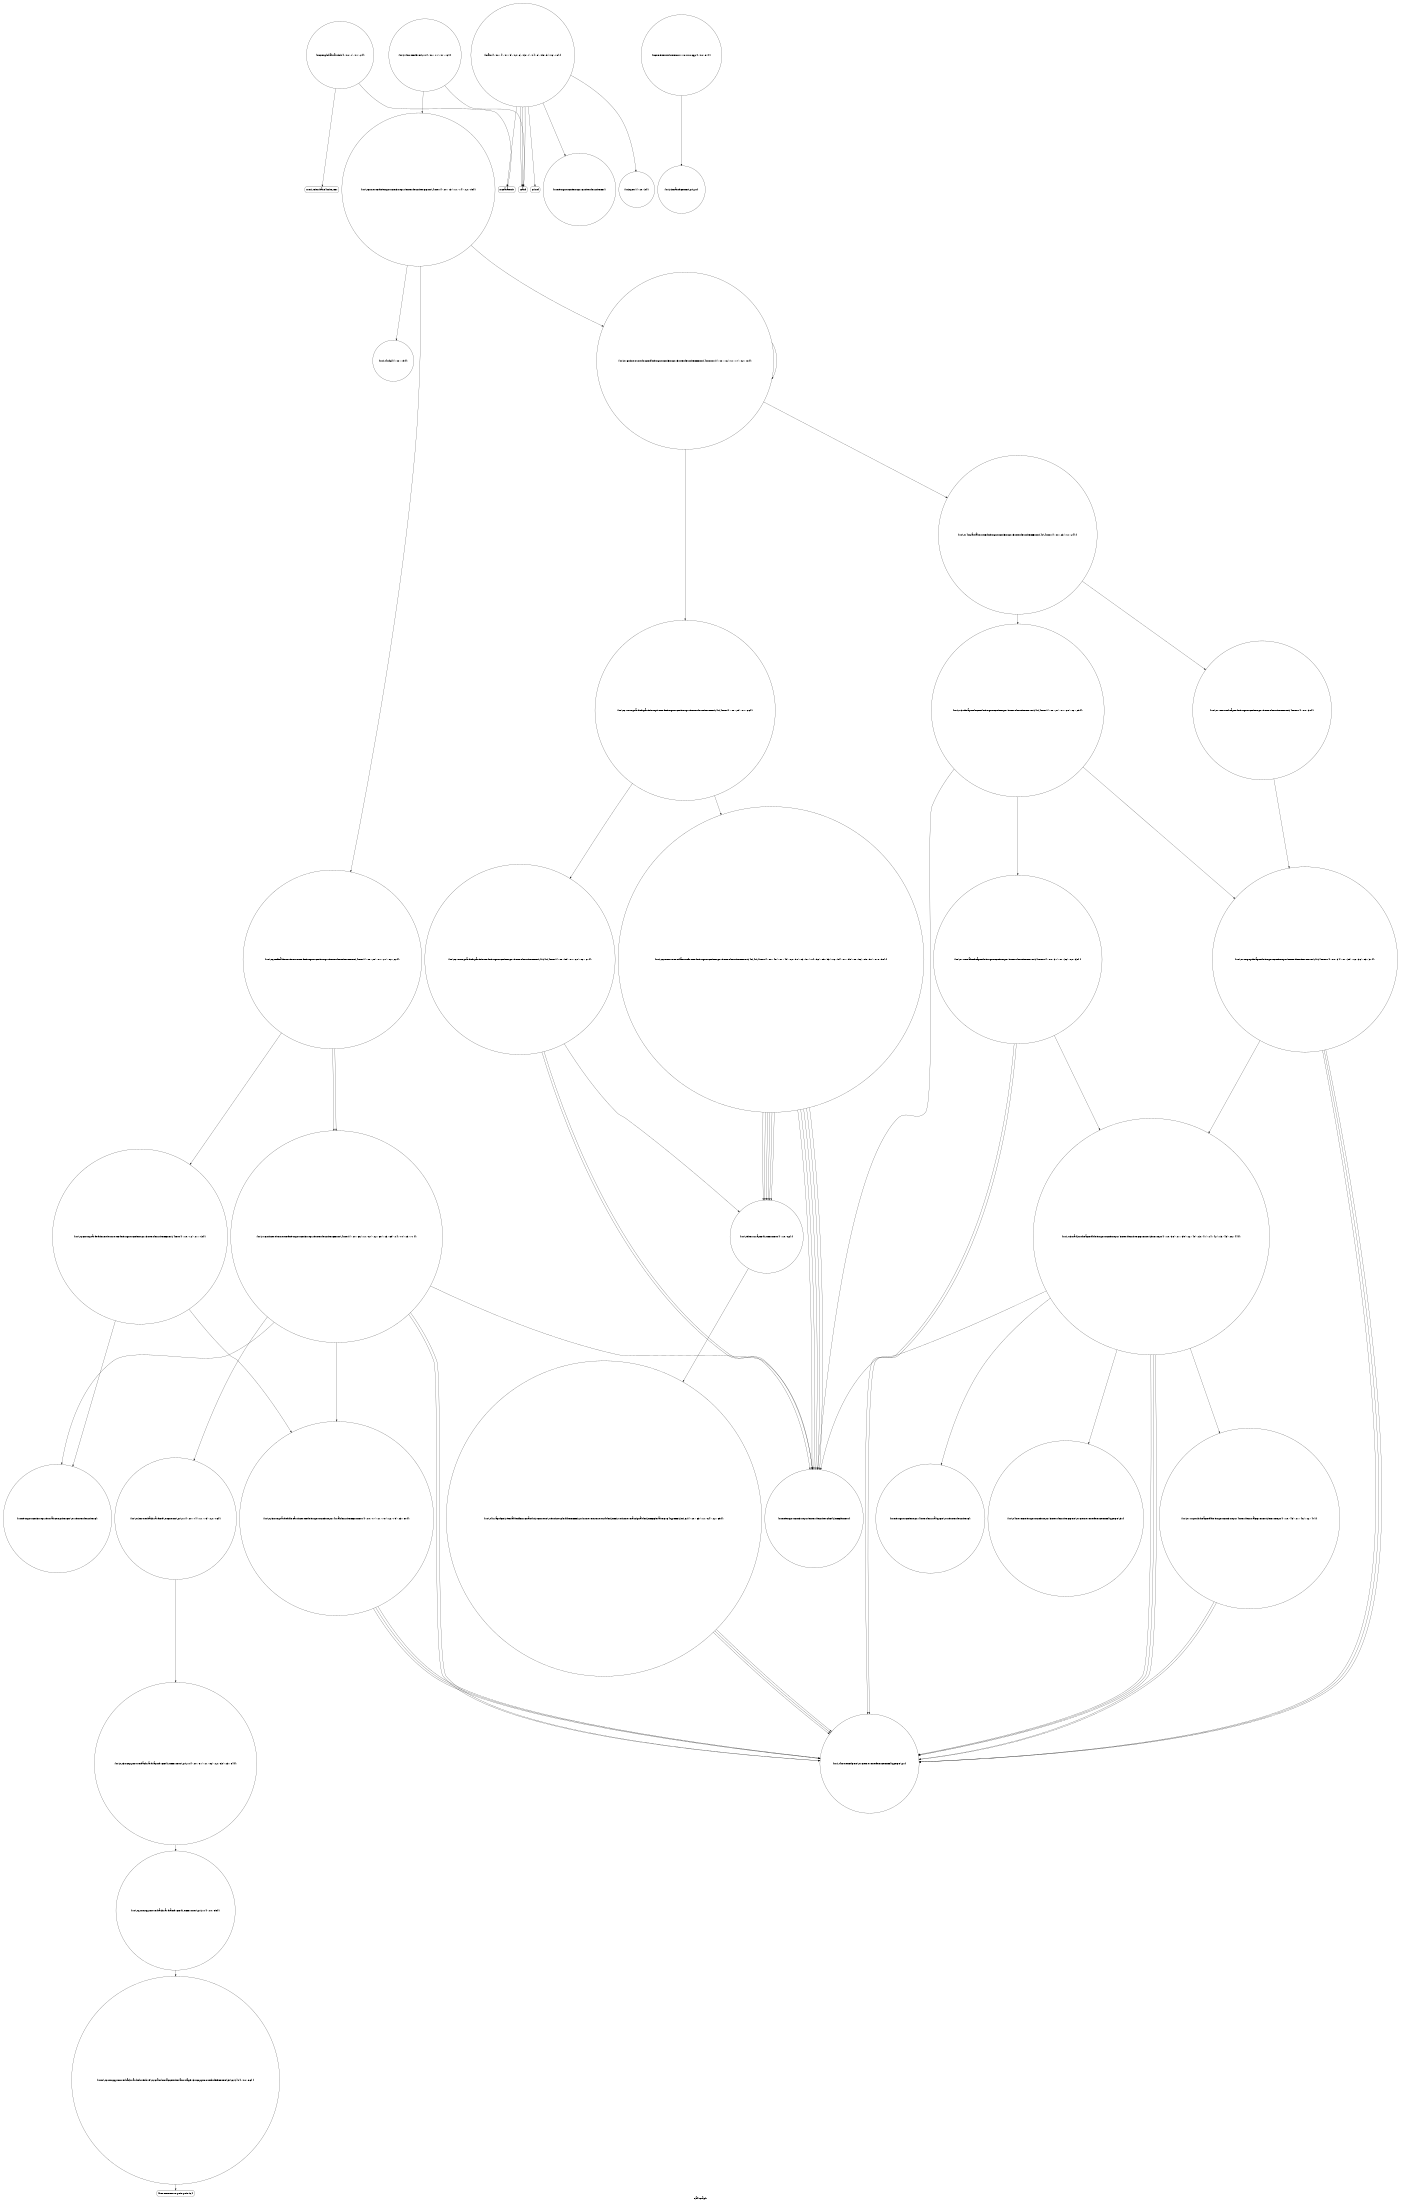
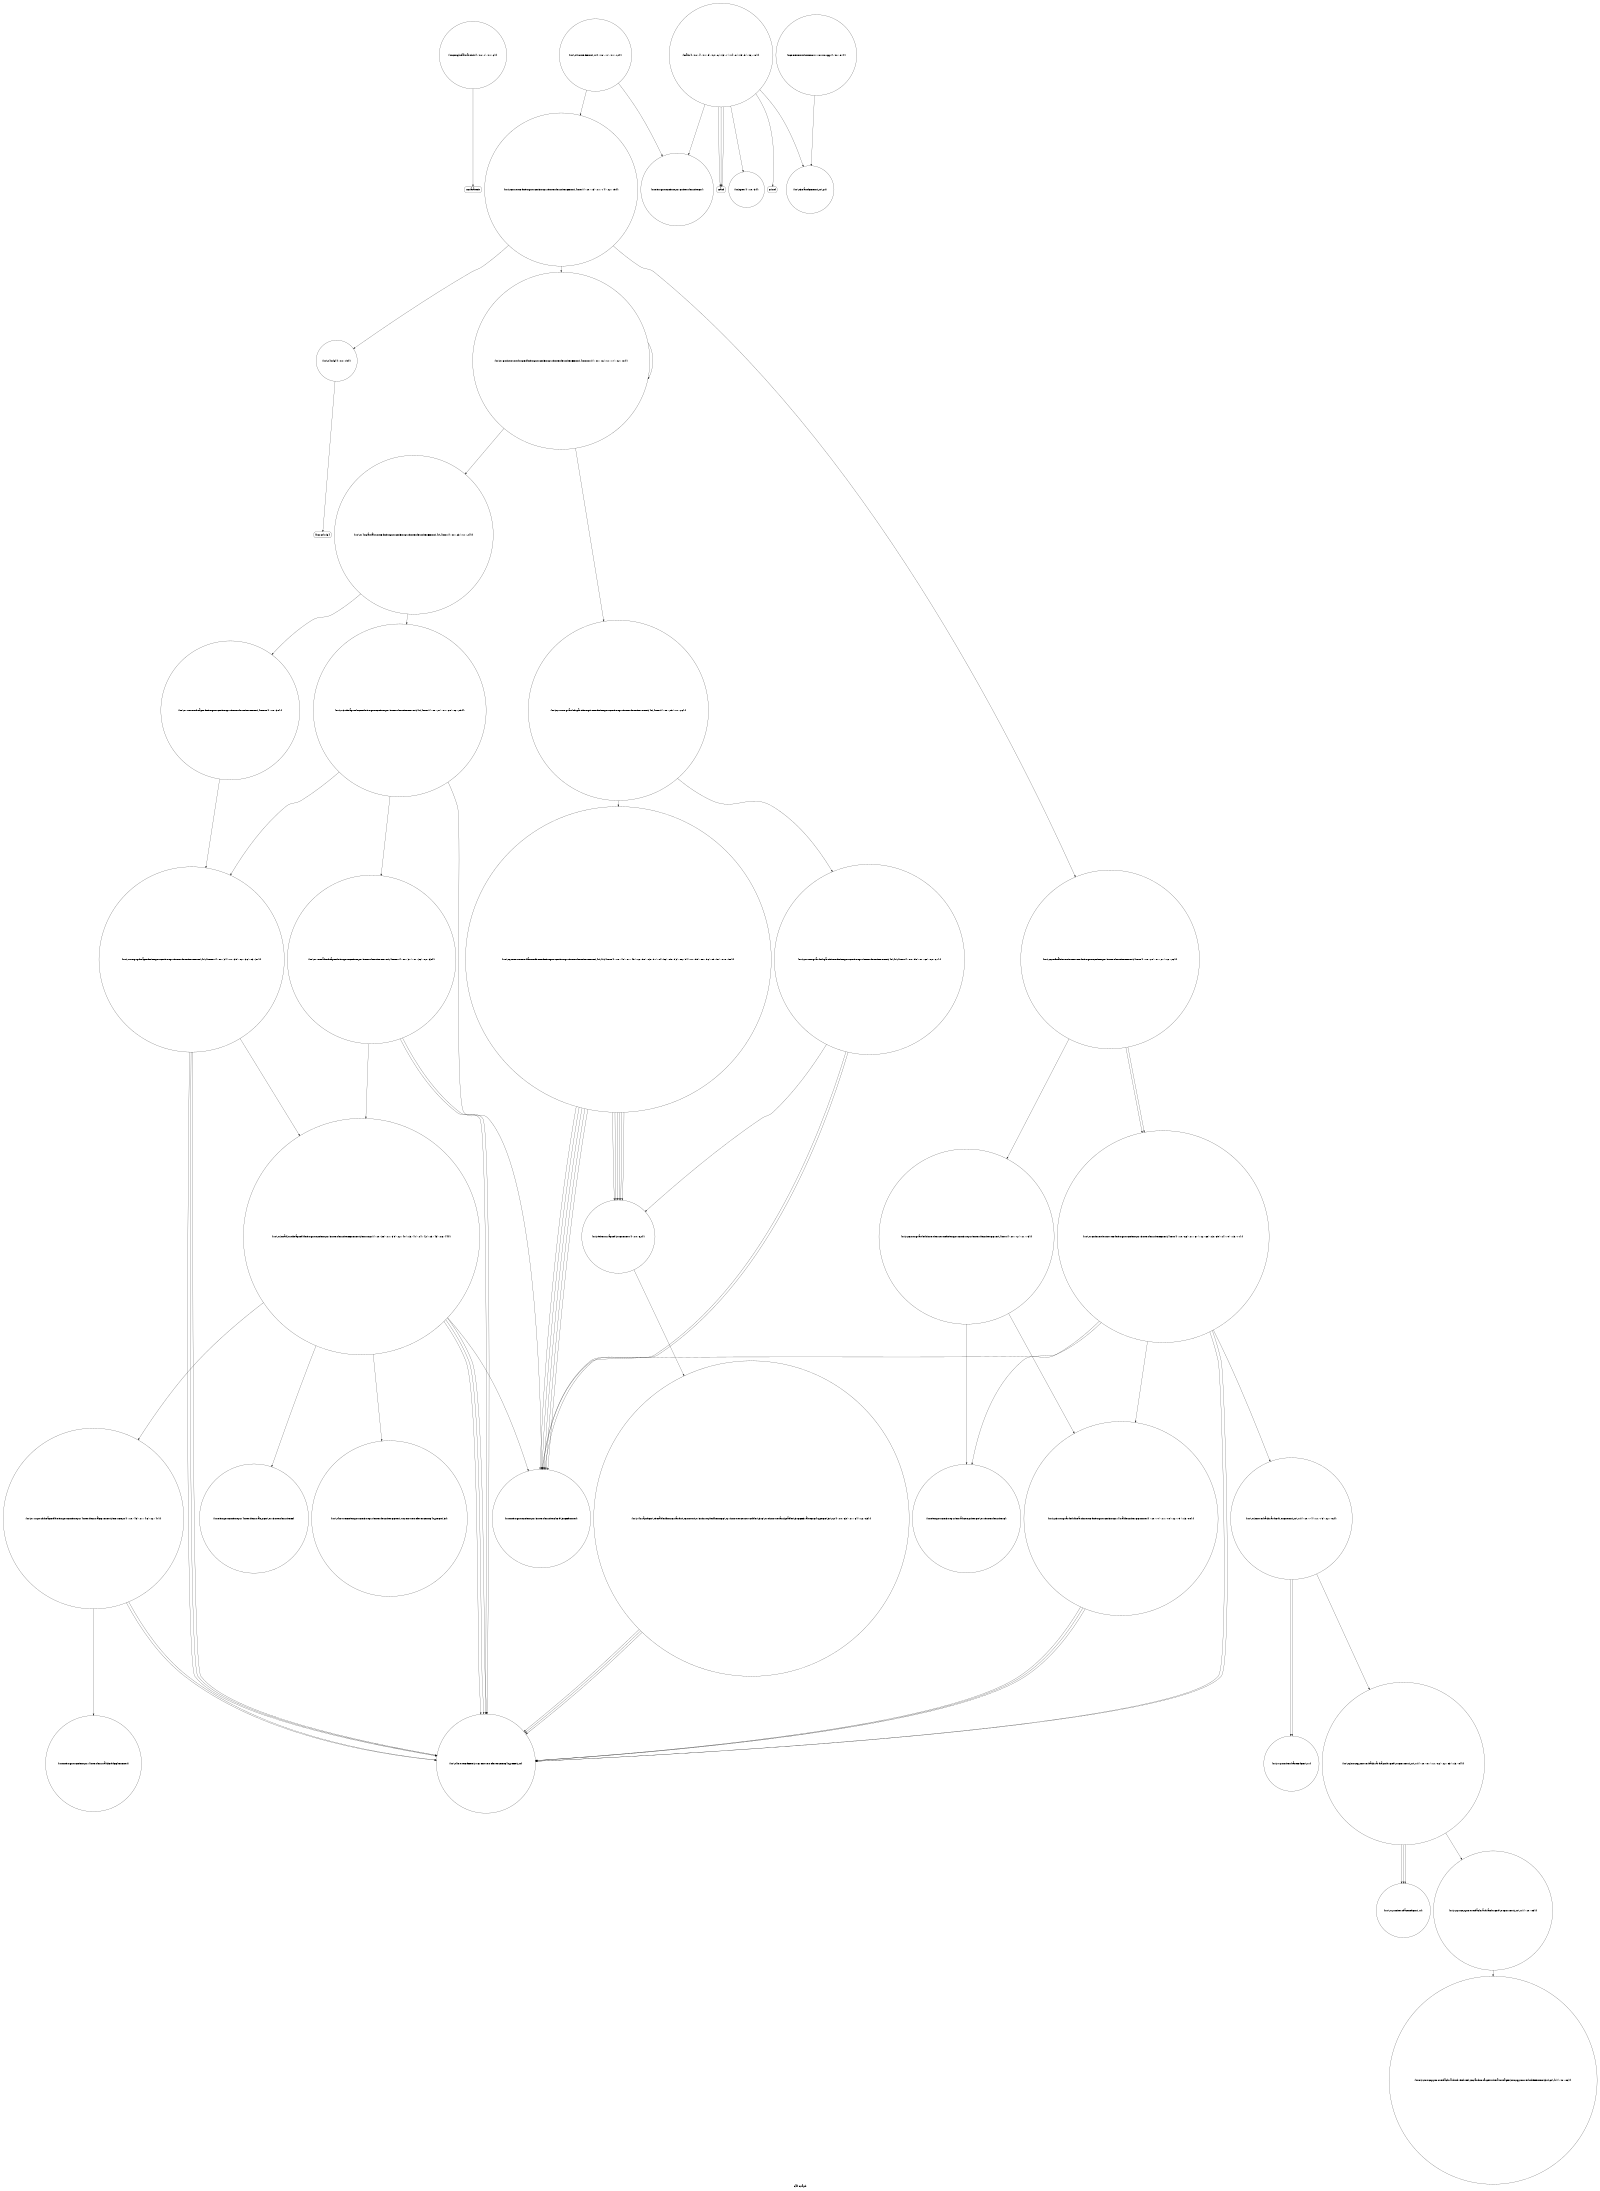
(513, 111) -> (642, 118)
(512, 146) -> (786, 125)
(322, 190) -> none
none -> (323, 535)
none -> (94, 1764)
none -> (1291, 1764)
none -> (1403, 1911)
(176, 2193) -> none
